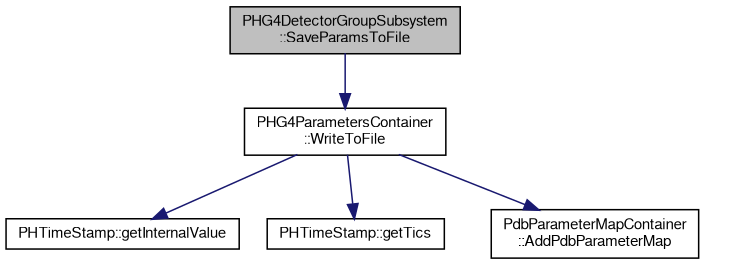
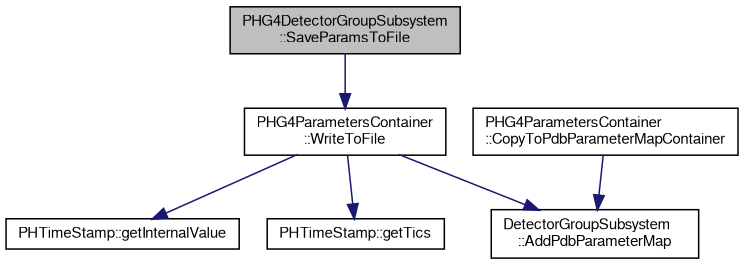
none -> (606, 132)
(595, 234) -> (595, 234)
